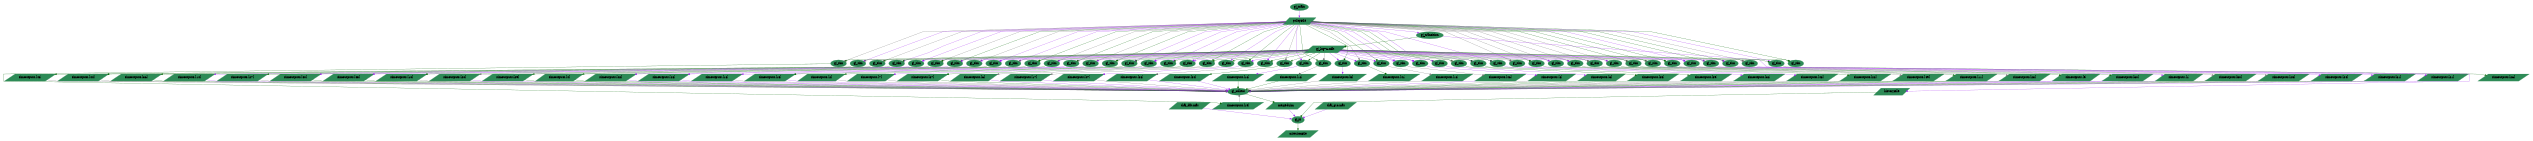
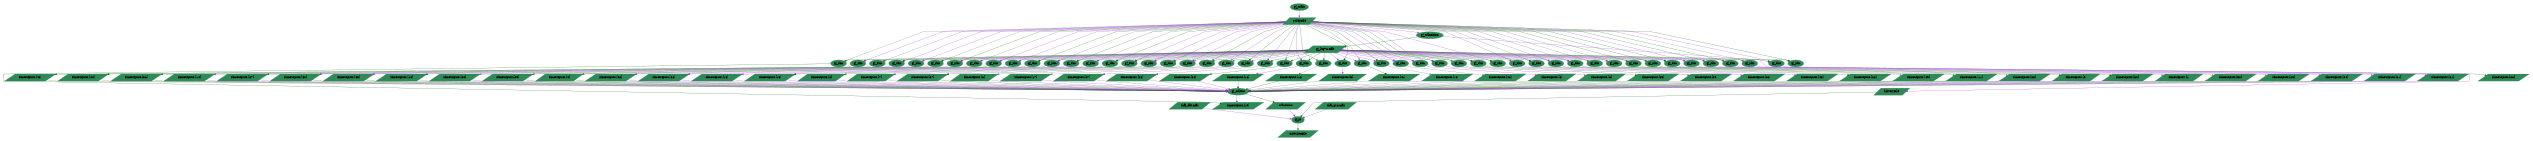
(1239, 99) -> (1237, 98)
(1286, 106) -> (1286, 106)
